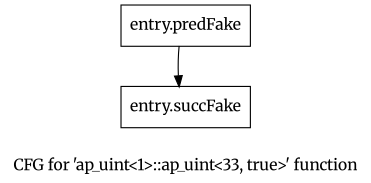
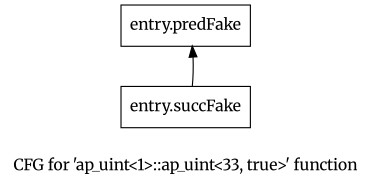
(178, 61) -> (193, 72)
